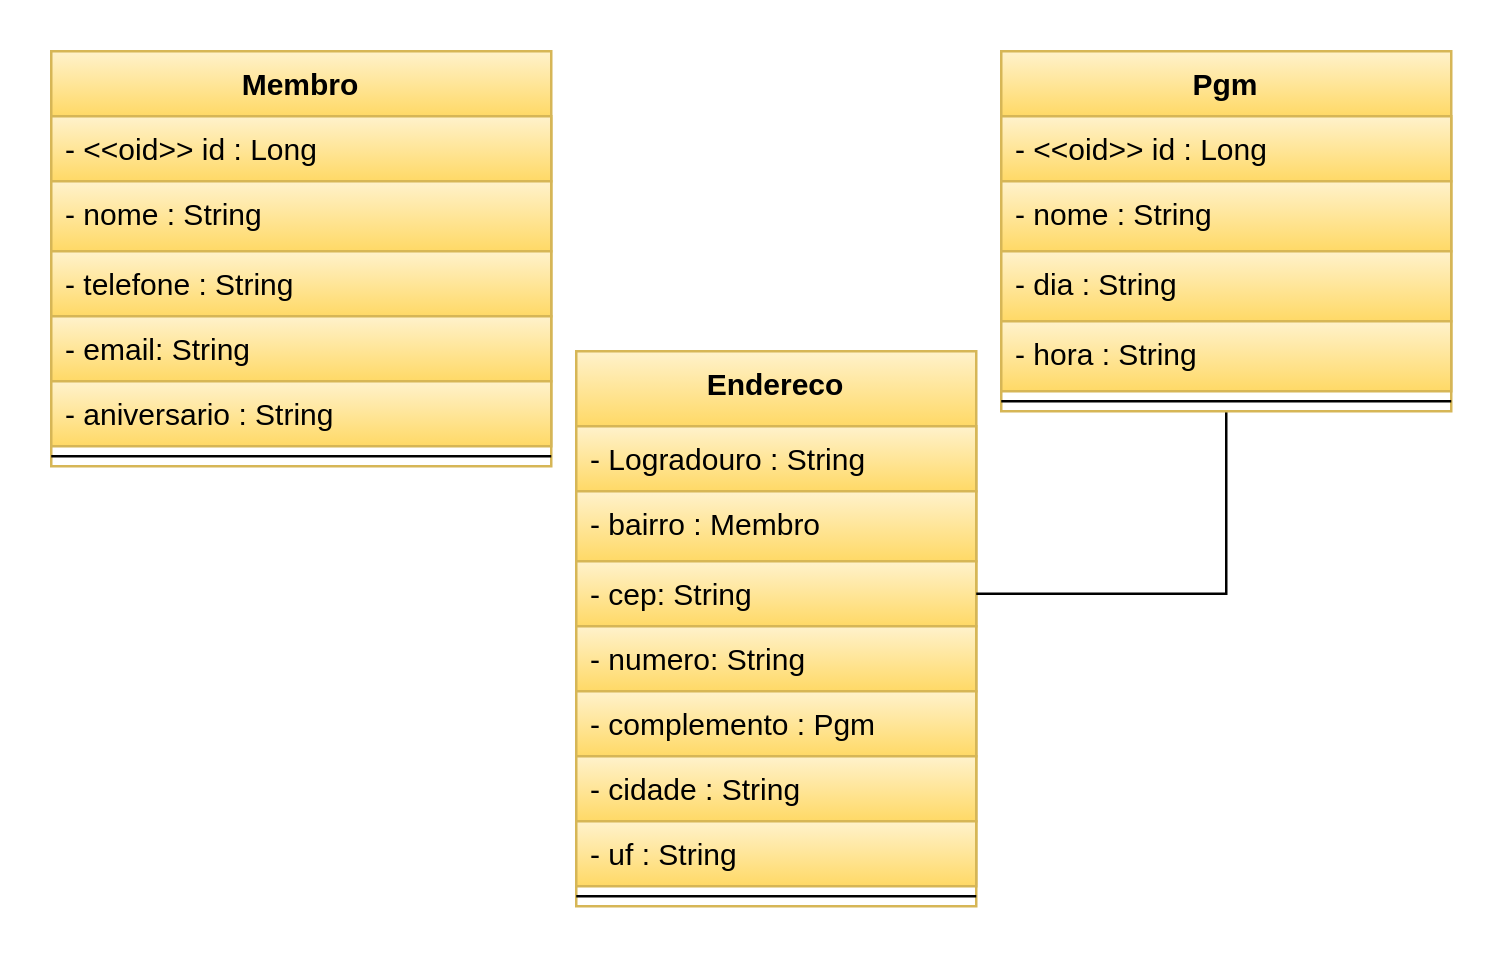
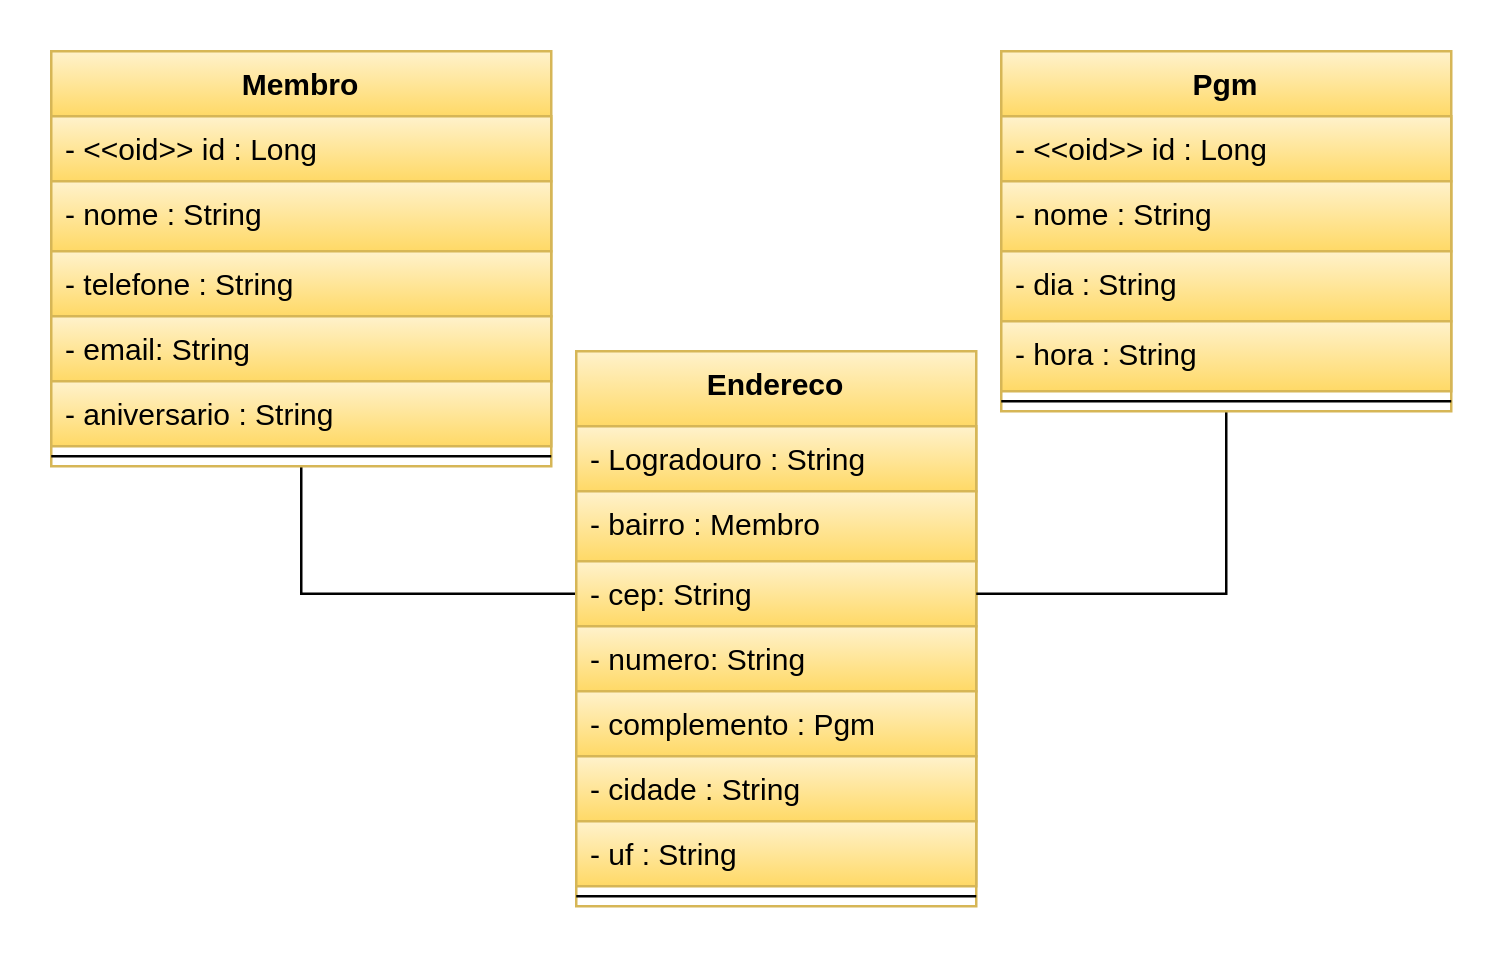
none -> (375, 594)
